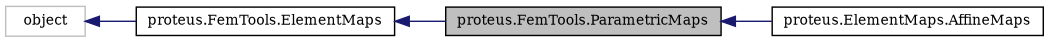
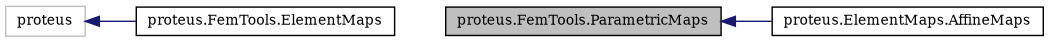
(45, 21) -> (45, 21)
(428, 21) -> none
